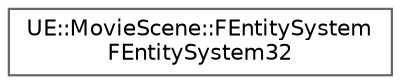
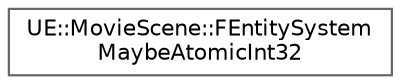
(200, 42) -> (200, 42)
